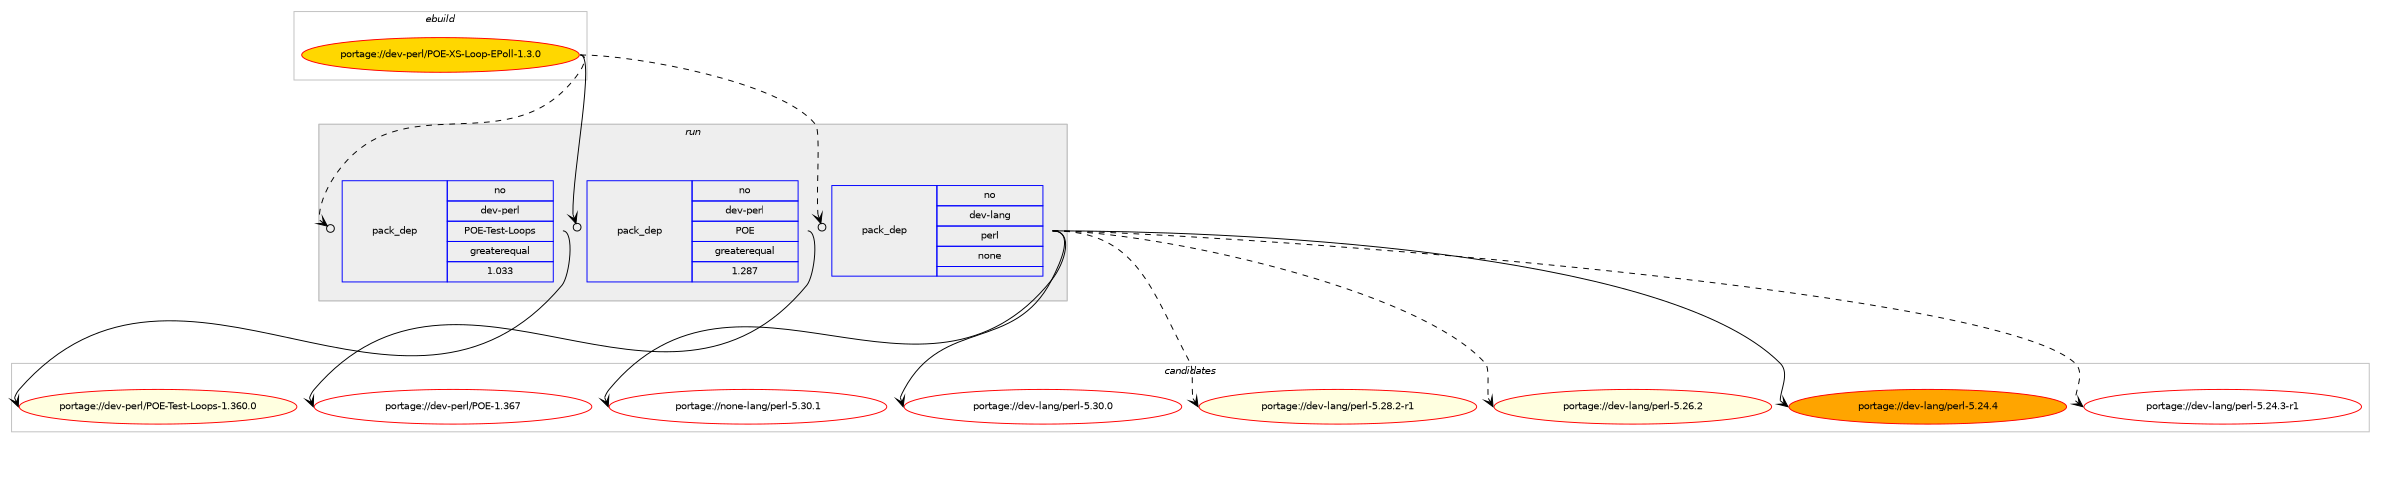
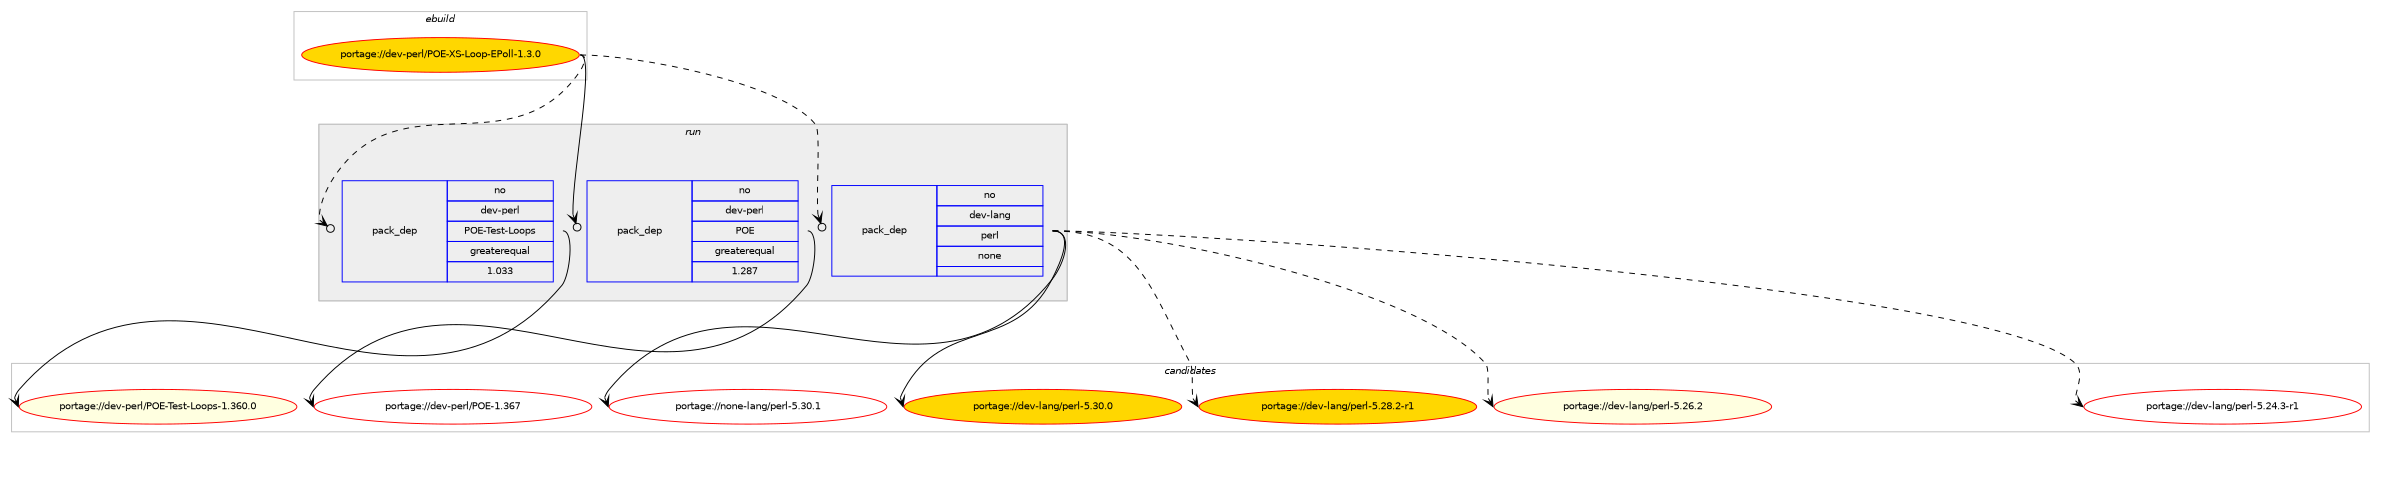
(1043, 407) -> (1043, 407)
(1338, 407) -> (1338, 407)
(1928, 407) -> none
